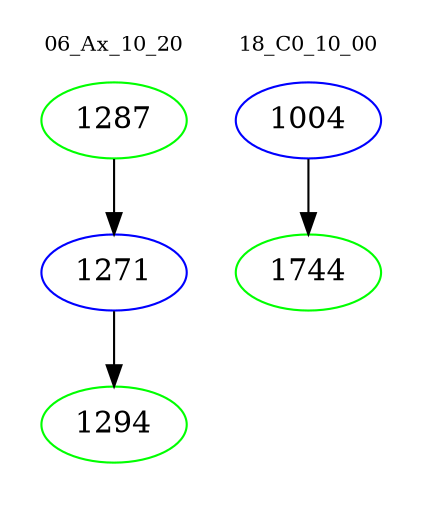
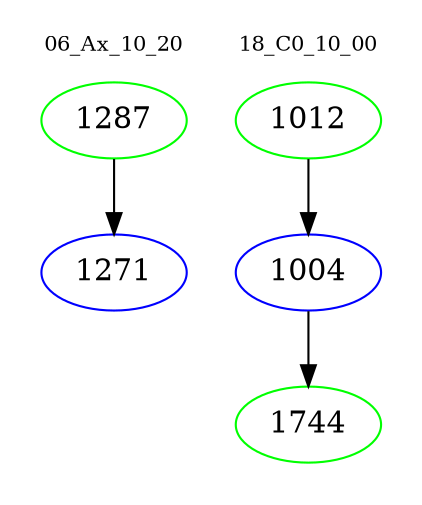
none -> (308, 120)
(114, 425) -> none
